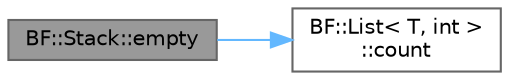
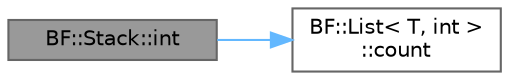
(113, 40) -> (113, 40)
